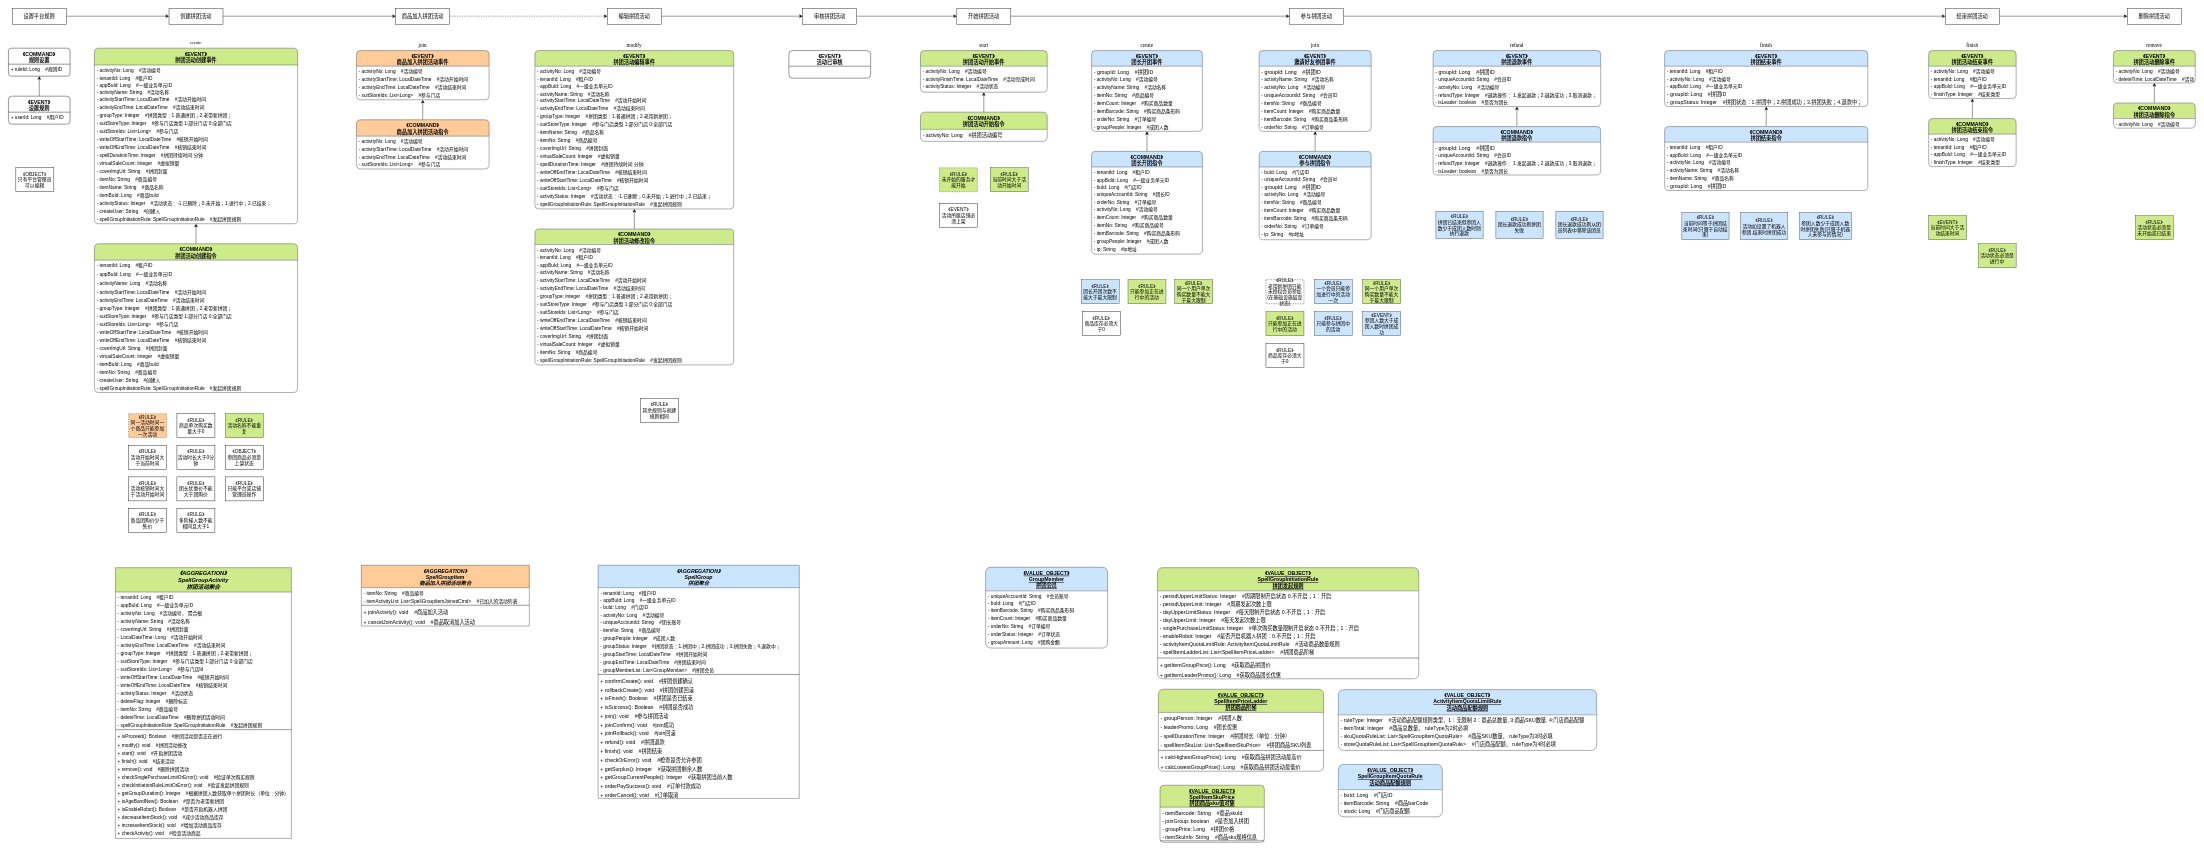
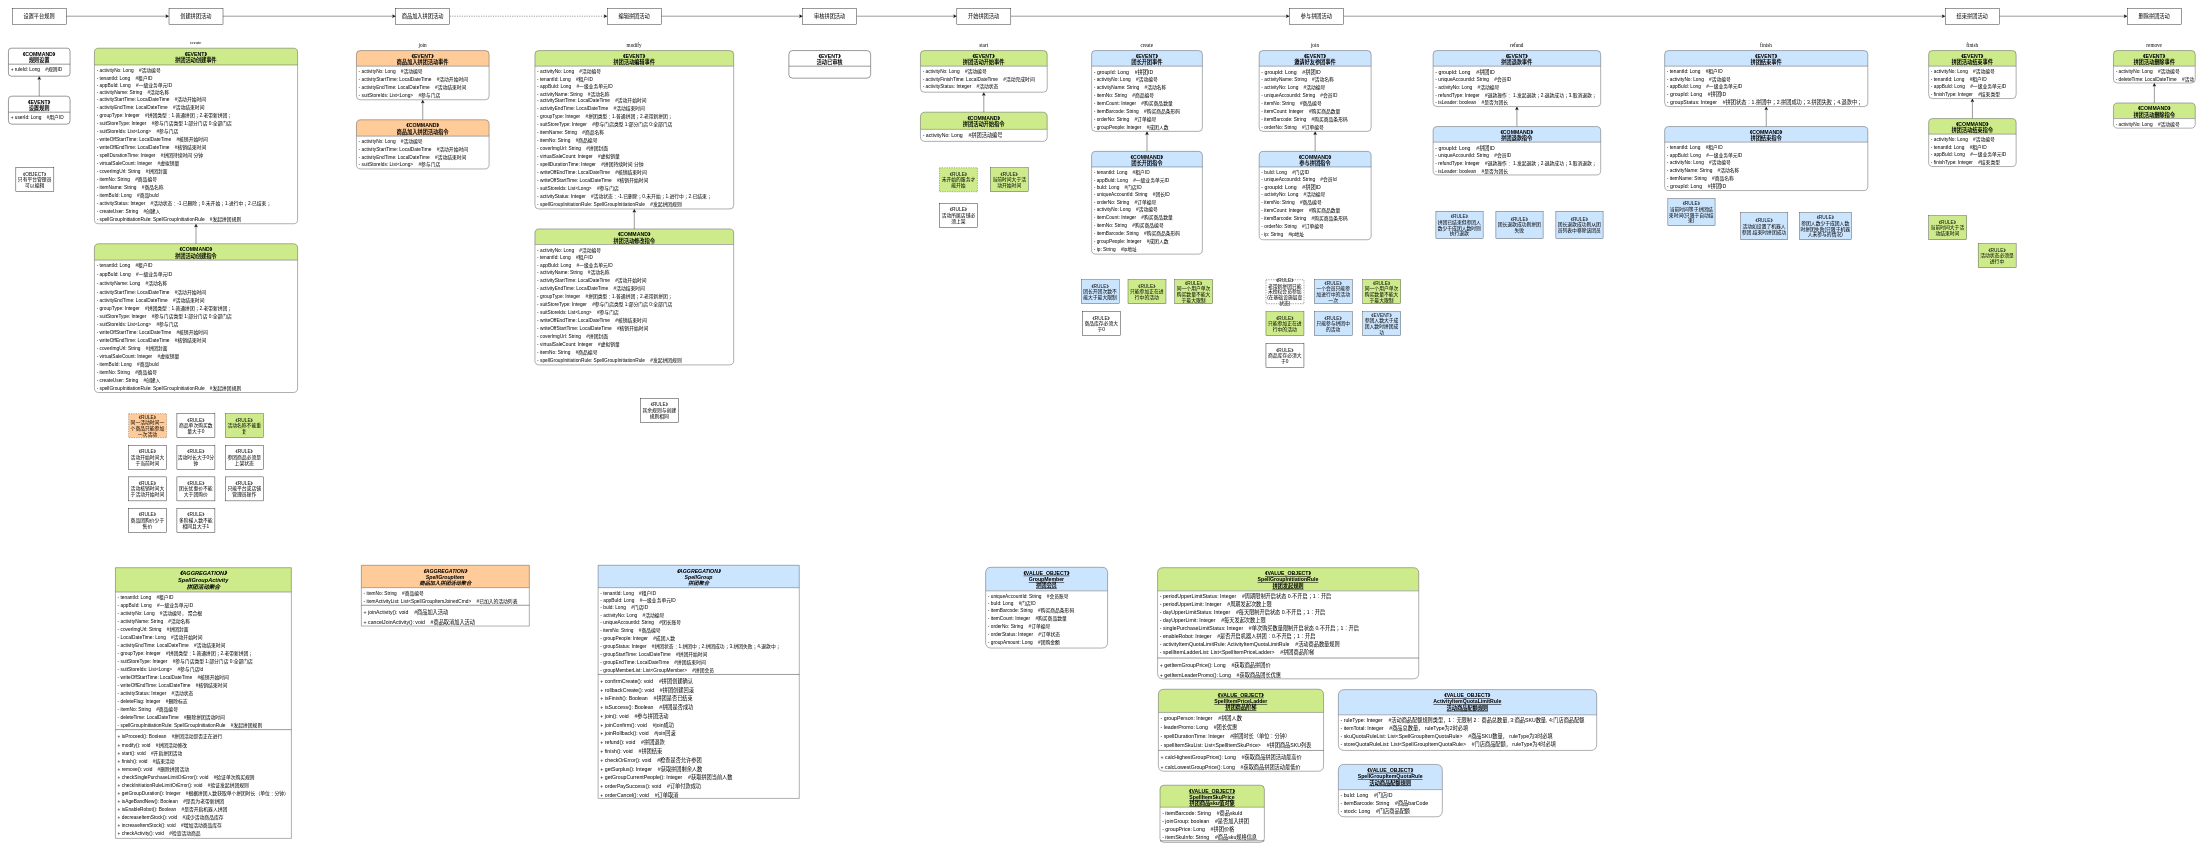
(959, 215) -> (959, 215)
(1706, 226) -> (1692, 212)
(1948, 228) -> (1948, 228)
(2155, 228) -> none
(244, 457) -> (244, 457)
